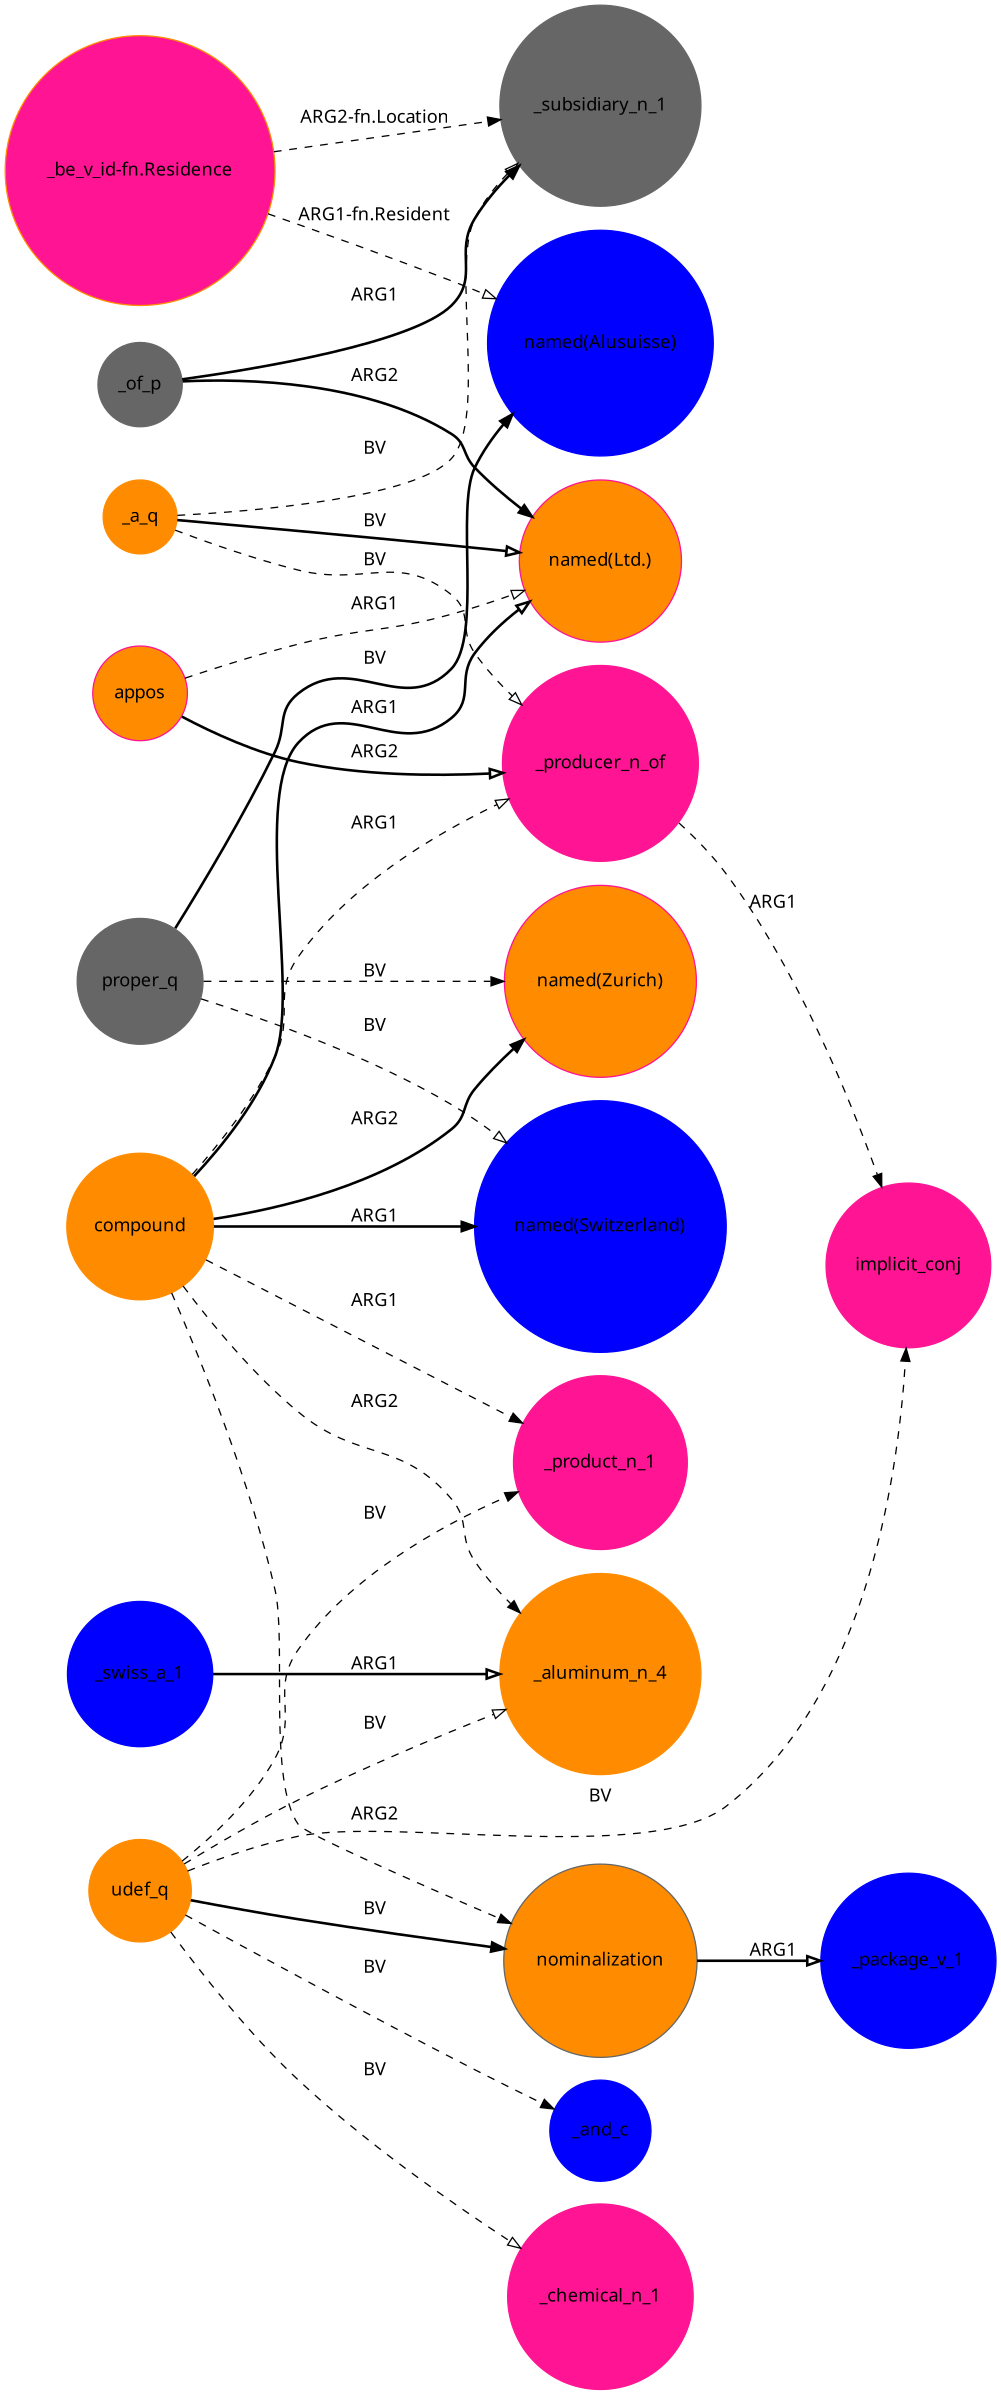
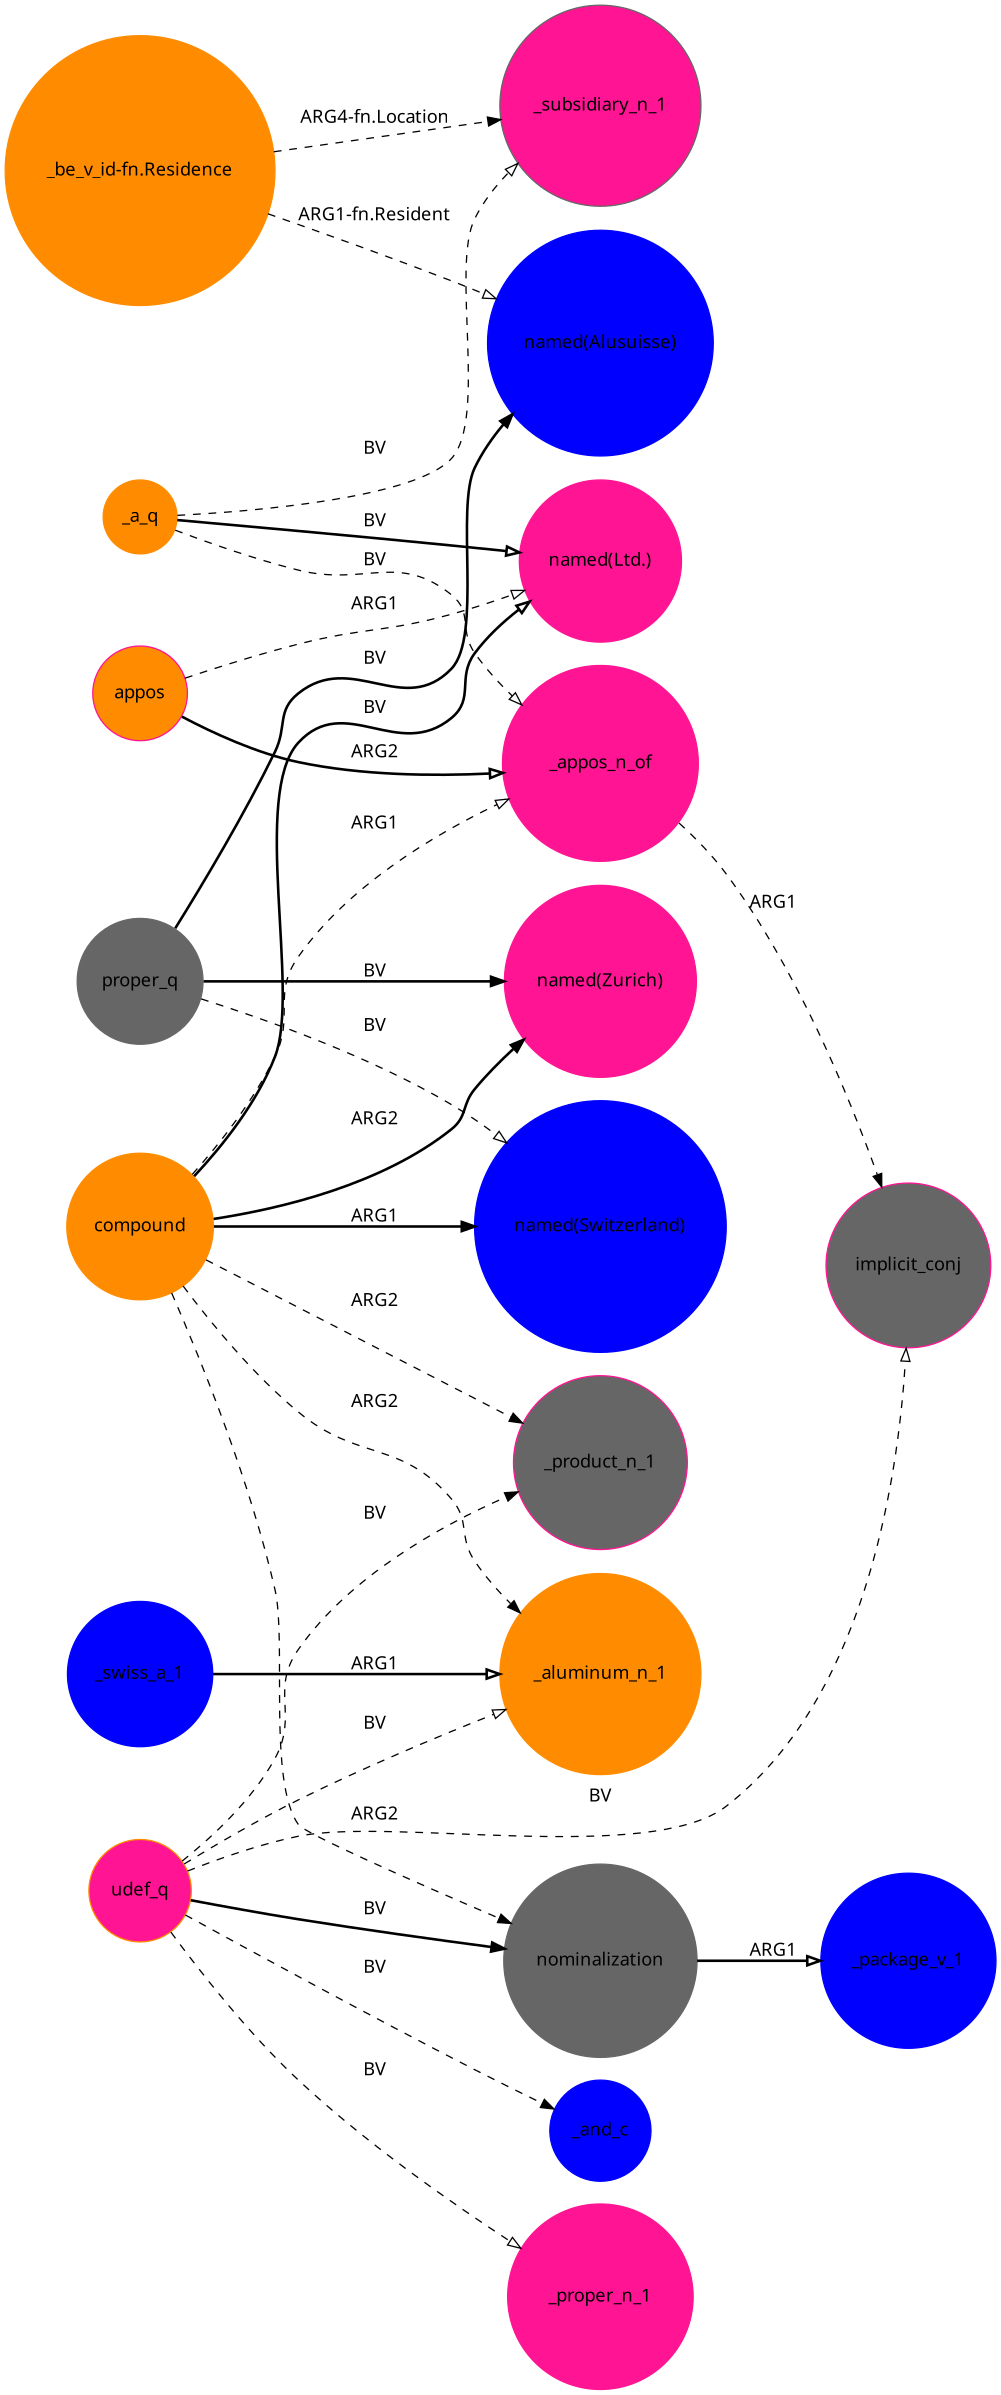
(600, 106) -> (600, 106)
(375, 118) -> (375, 118)
(140, 171) -> (140, 171)
(140, 385) -> none
(600, 561) -> (600, 561)
(375, 708) -> (375, 708)
(600, 763) -> (600, 763)
(347, 981) -> (347, 981)
(600, 981) -> (600, 981)
(908, 1265) -> (908, 1265)
(375, 1301) -> (375, 1301)
(600, 1463) -> (600, 1463)
(600, 1674) -> (600, 1674)
(701, 1818) -> (701, 1818)
(140, 1891) -> (140, 1891)
(600, 1961) -> (600, 1961)
(600, 2297) -> (600, 2297)
